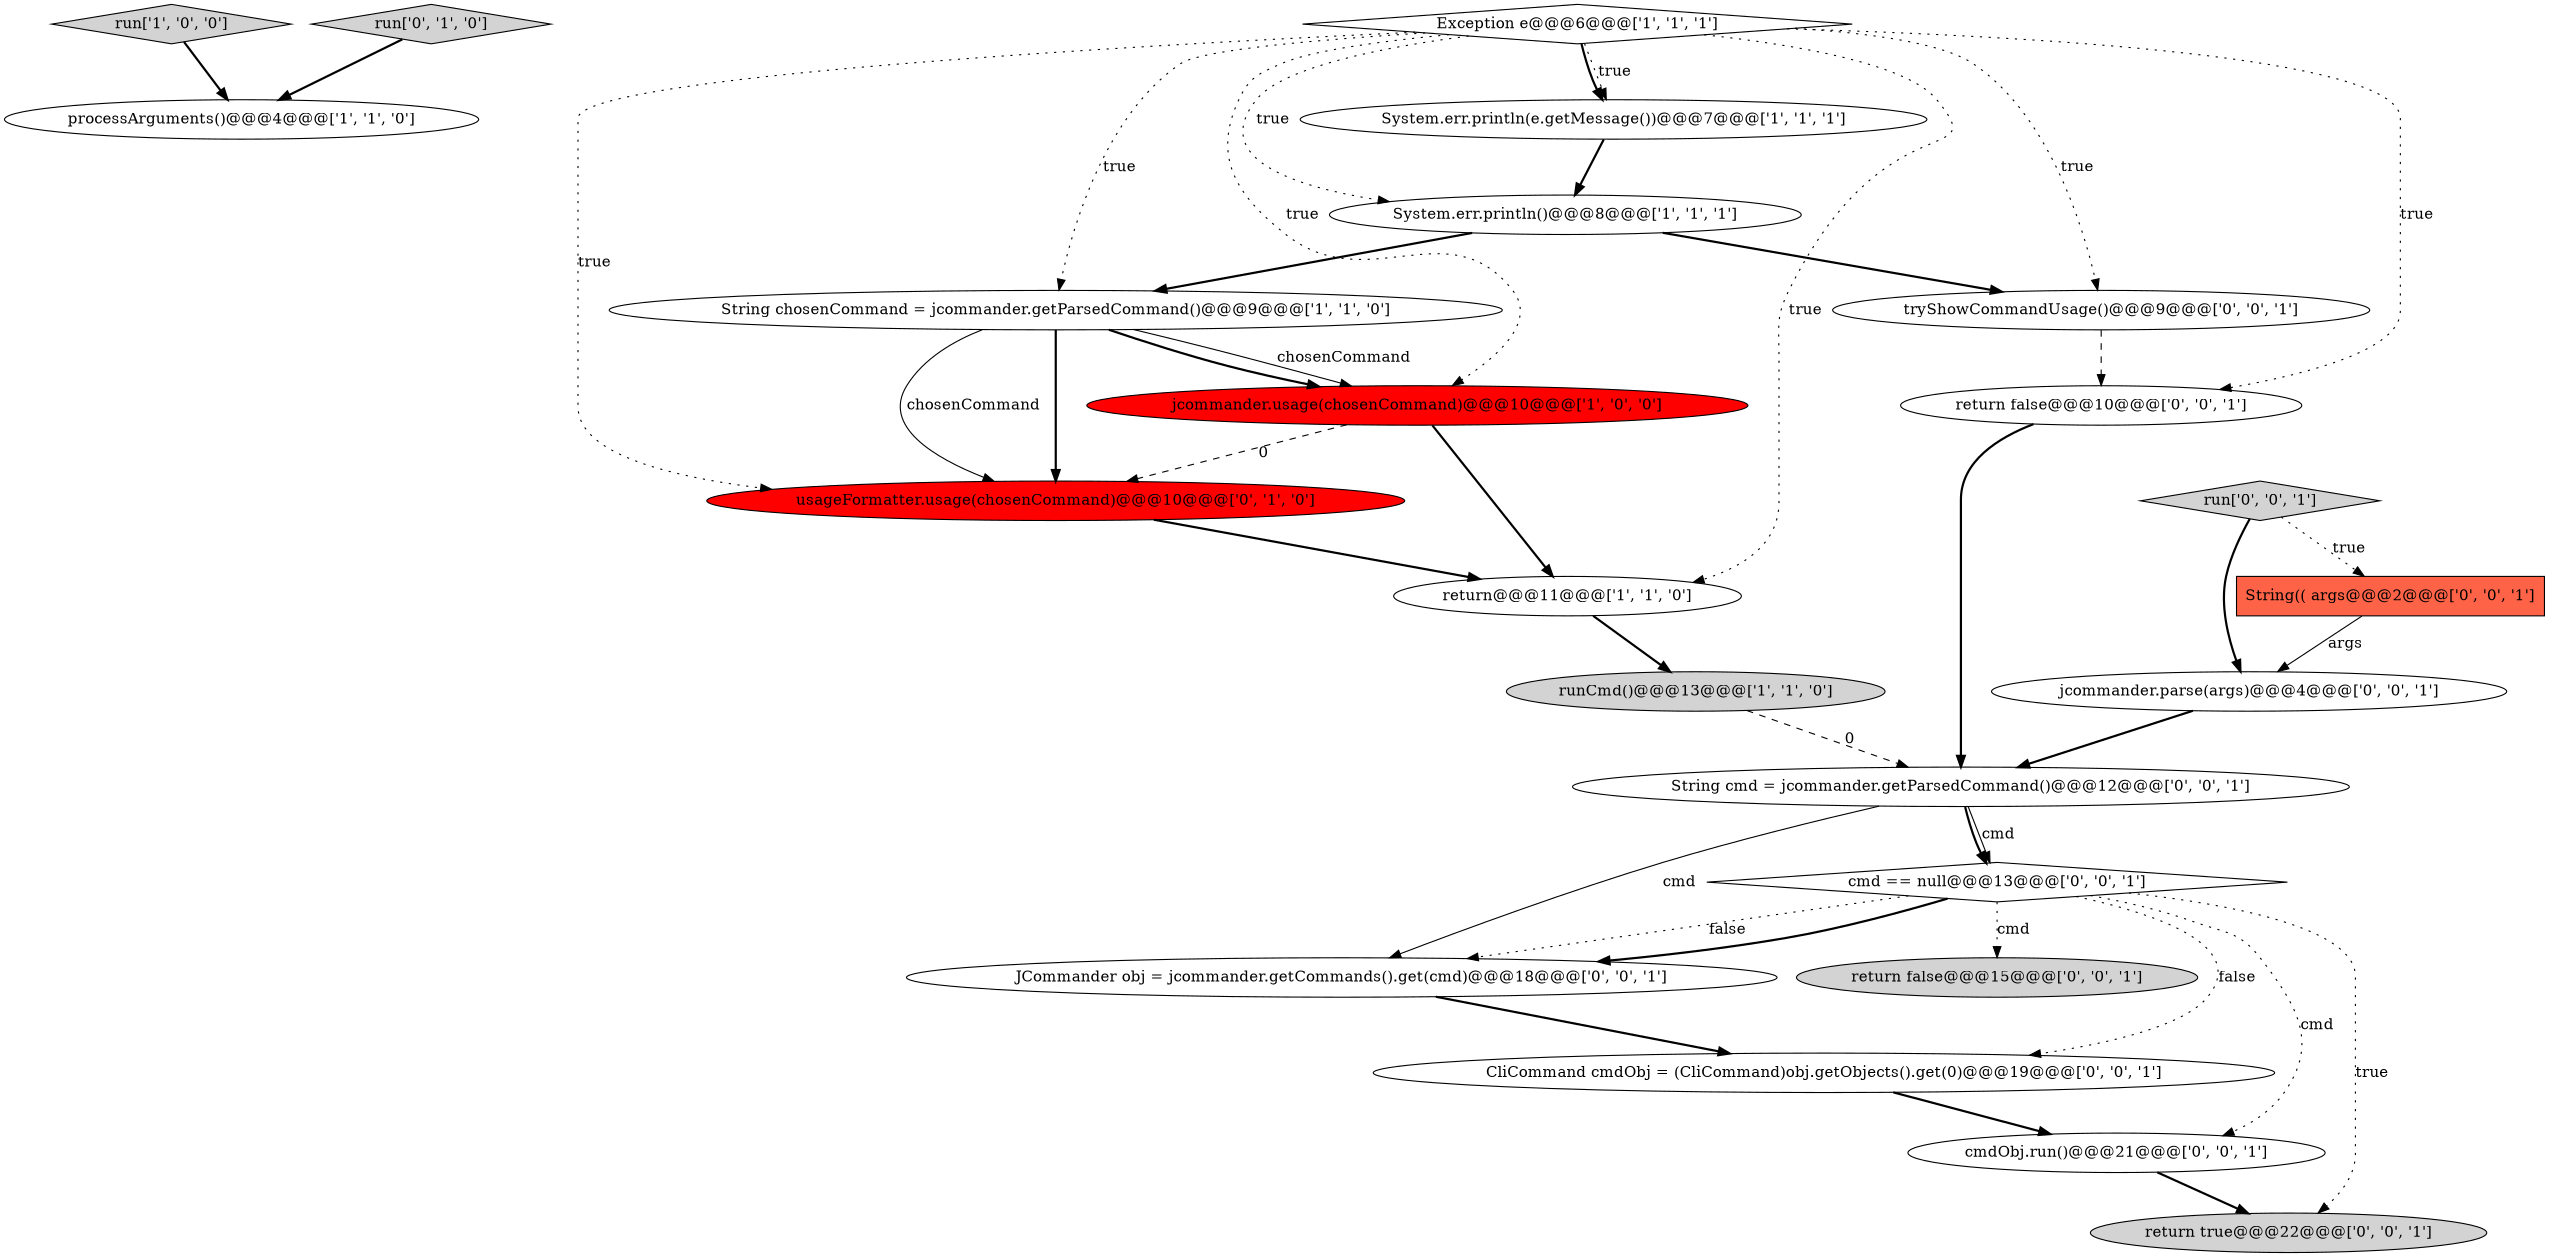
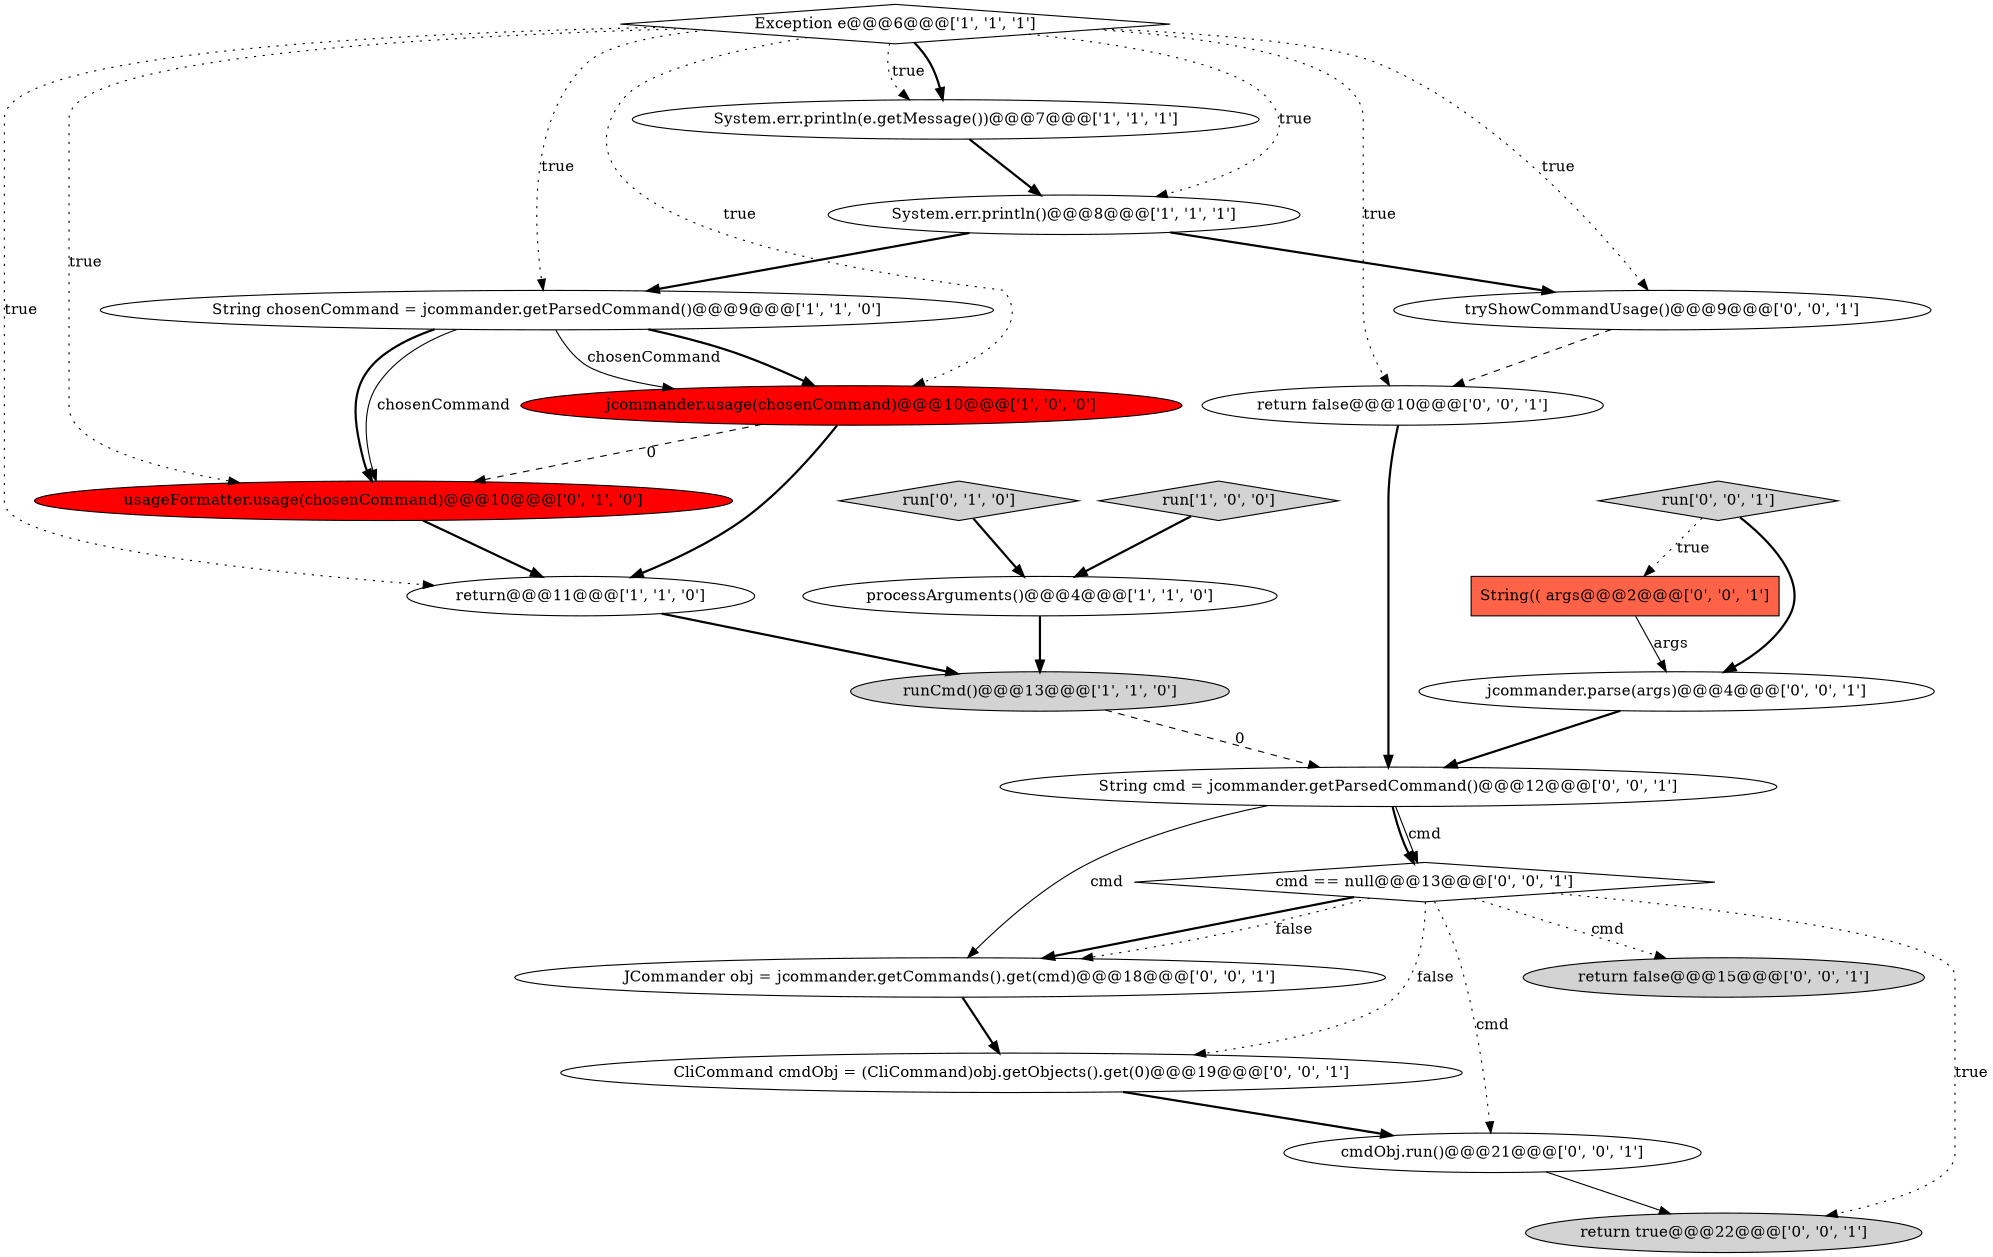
none -> (1040, 638)
(2198, 1191) -> (1603, 1191)
